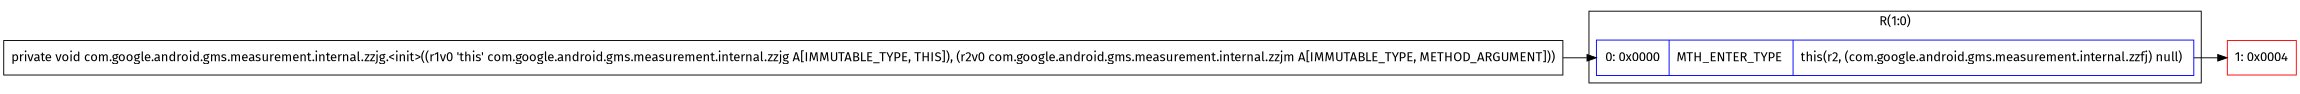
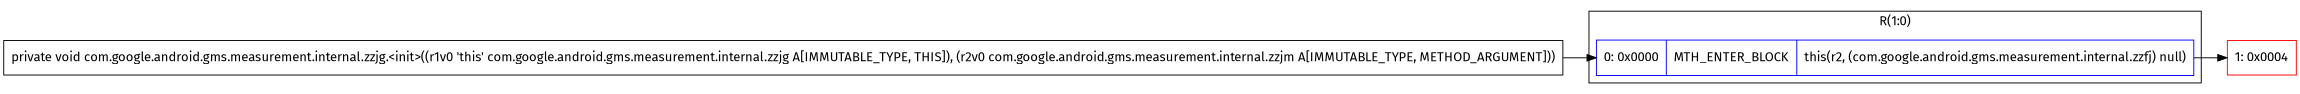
(1730, 57) -> (1732, 57)
